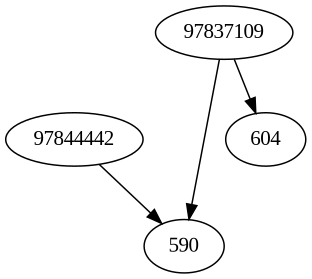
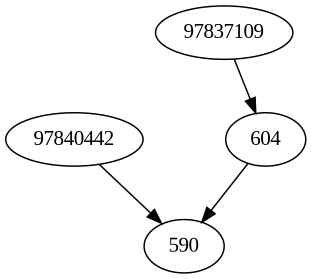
(206, 132) -> (230, 187)
(74, 139) -> (74, 139)
